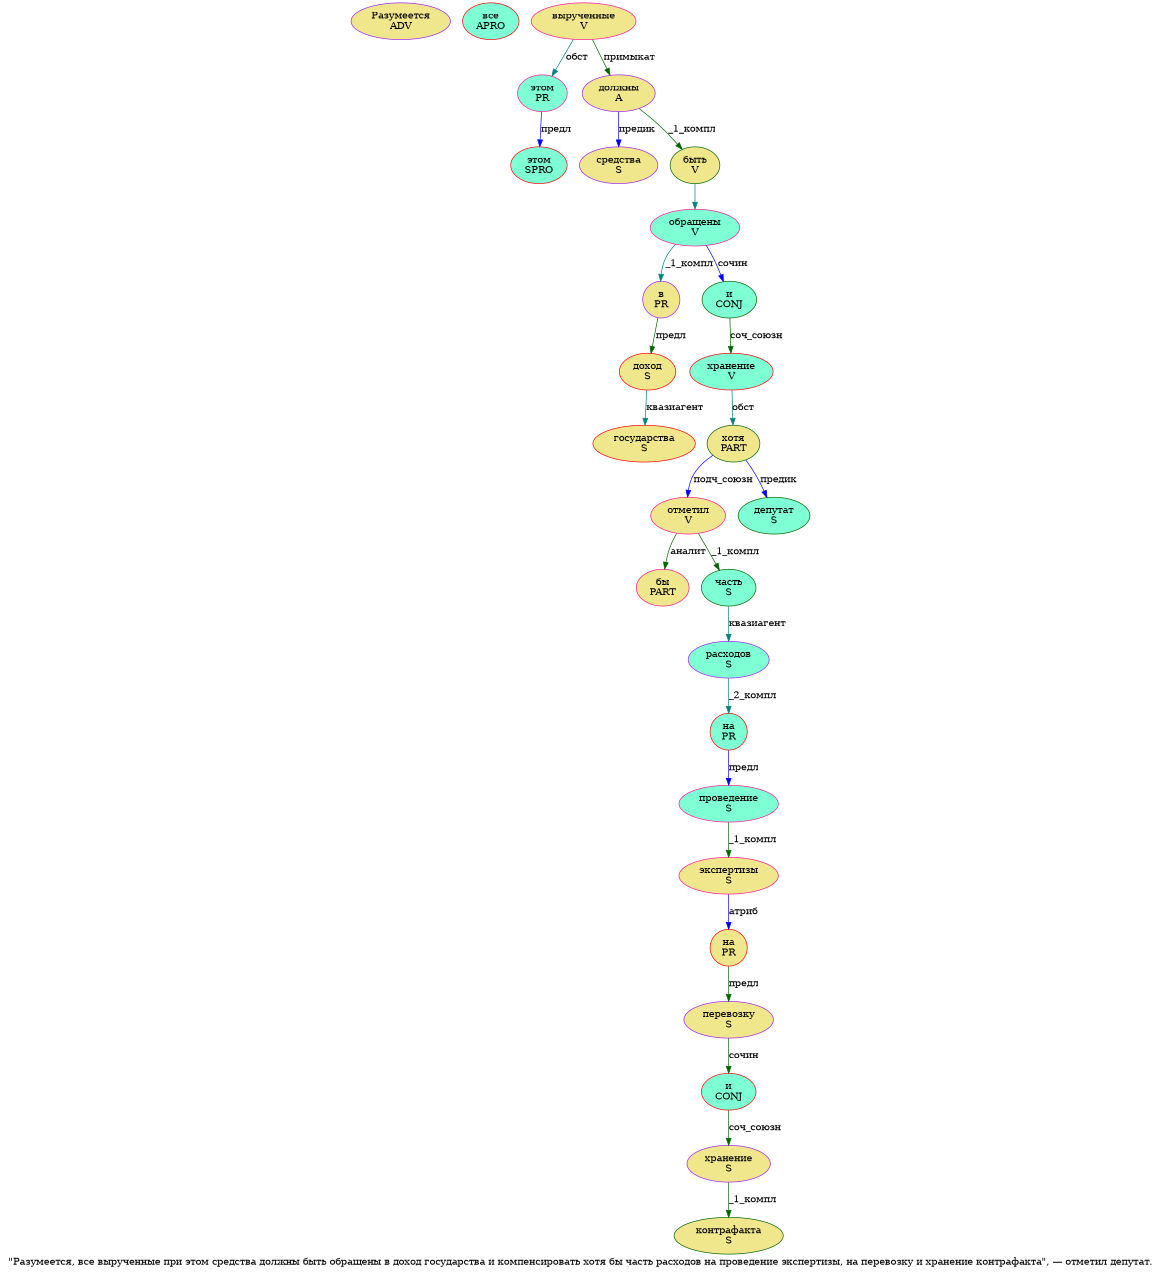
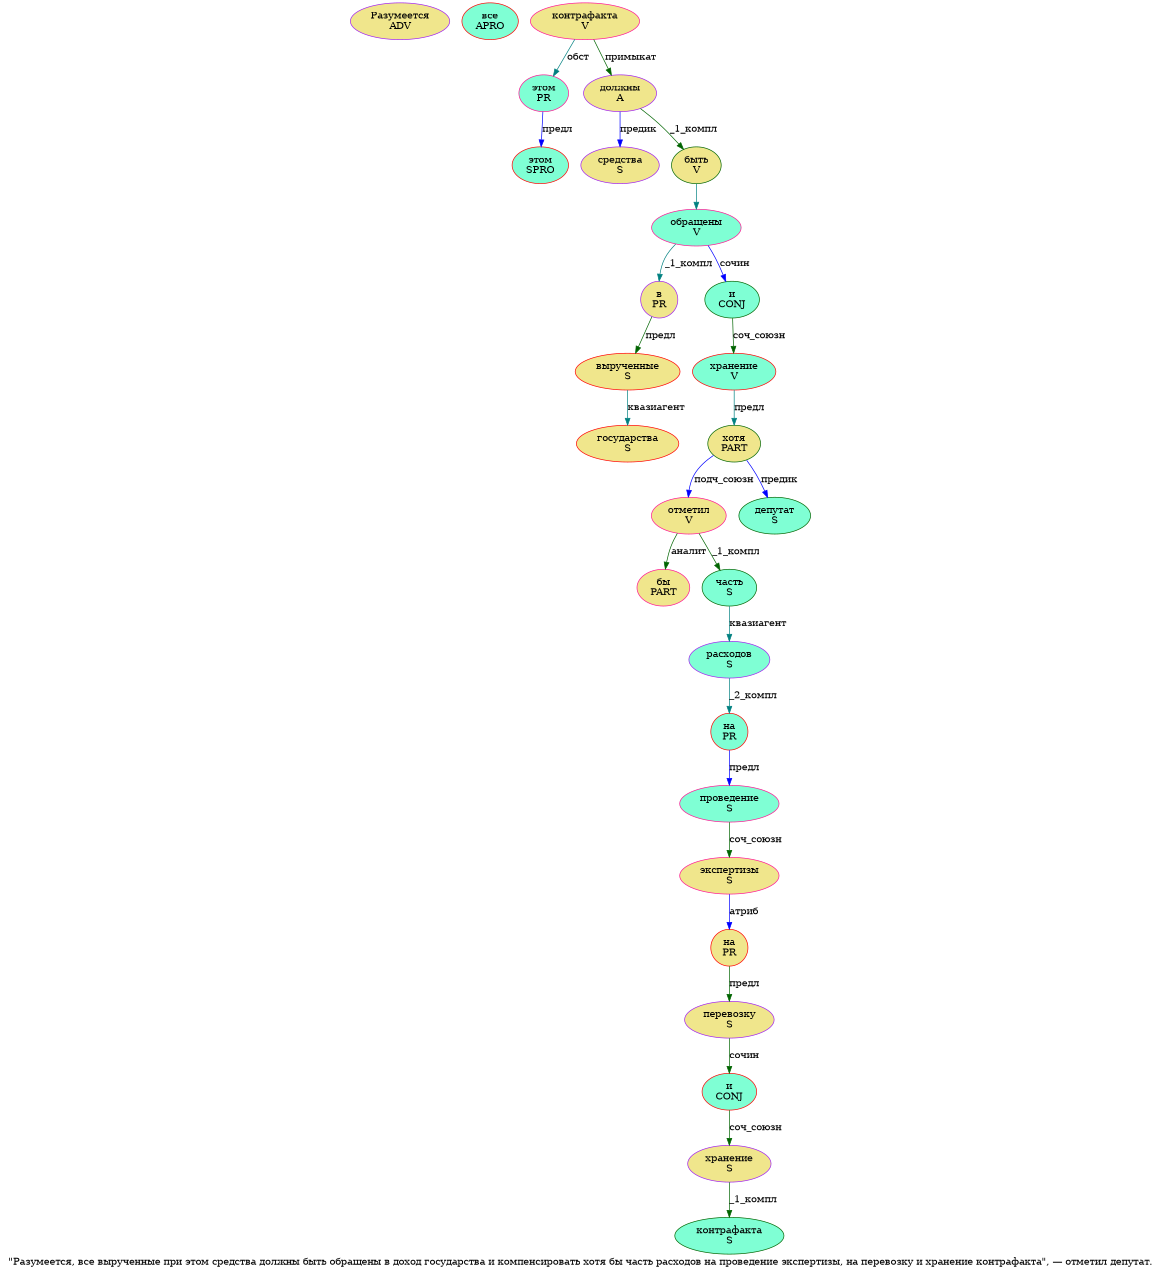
(584, 21) -> (585, 21)
(648, 372) -> (628, 372)
(743, 408) -> (749, 408)
(753, 840) -> (755, 840)
(729, 1236) -> (729, 1236)
